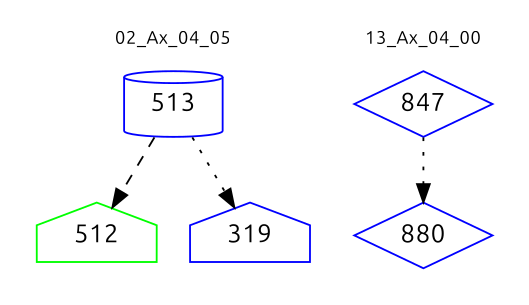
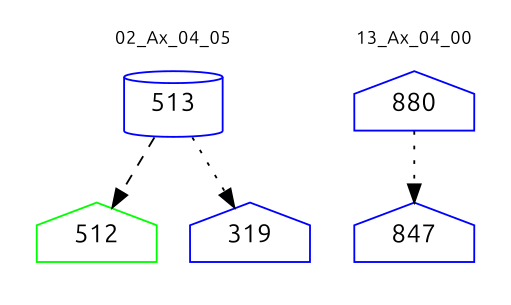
(423, 104) -> (414, 235)
(423, 161) -> (414, 157)
(423, 235) -> (414, 104)
